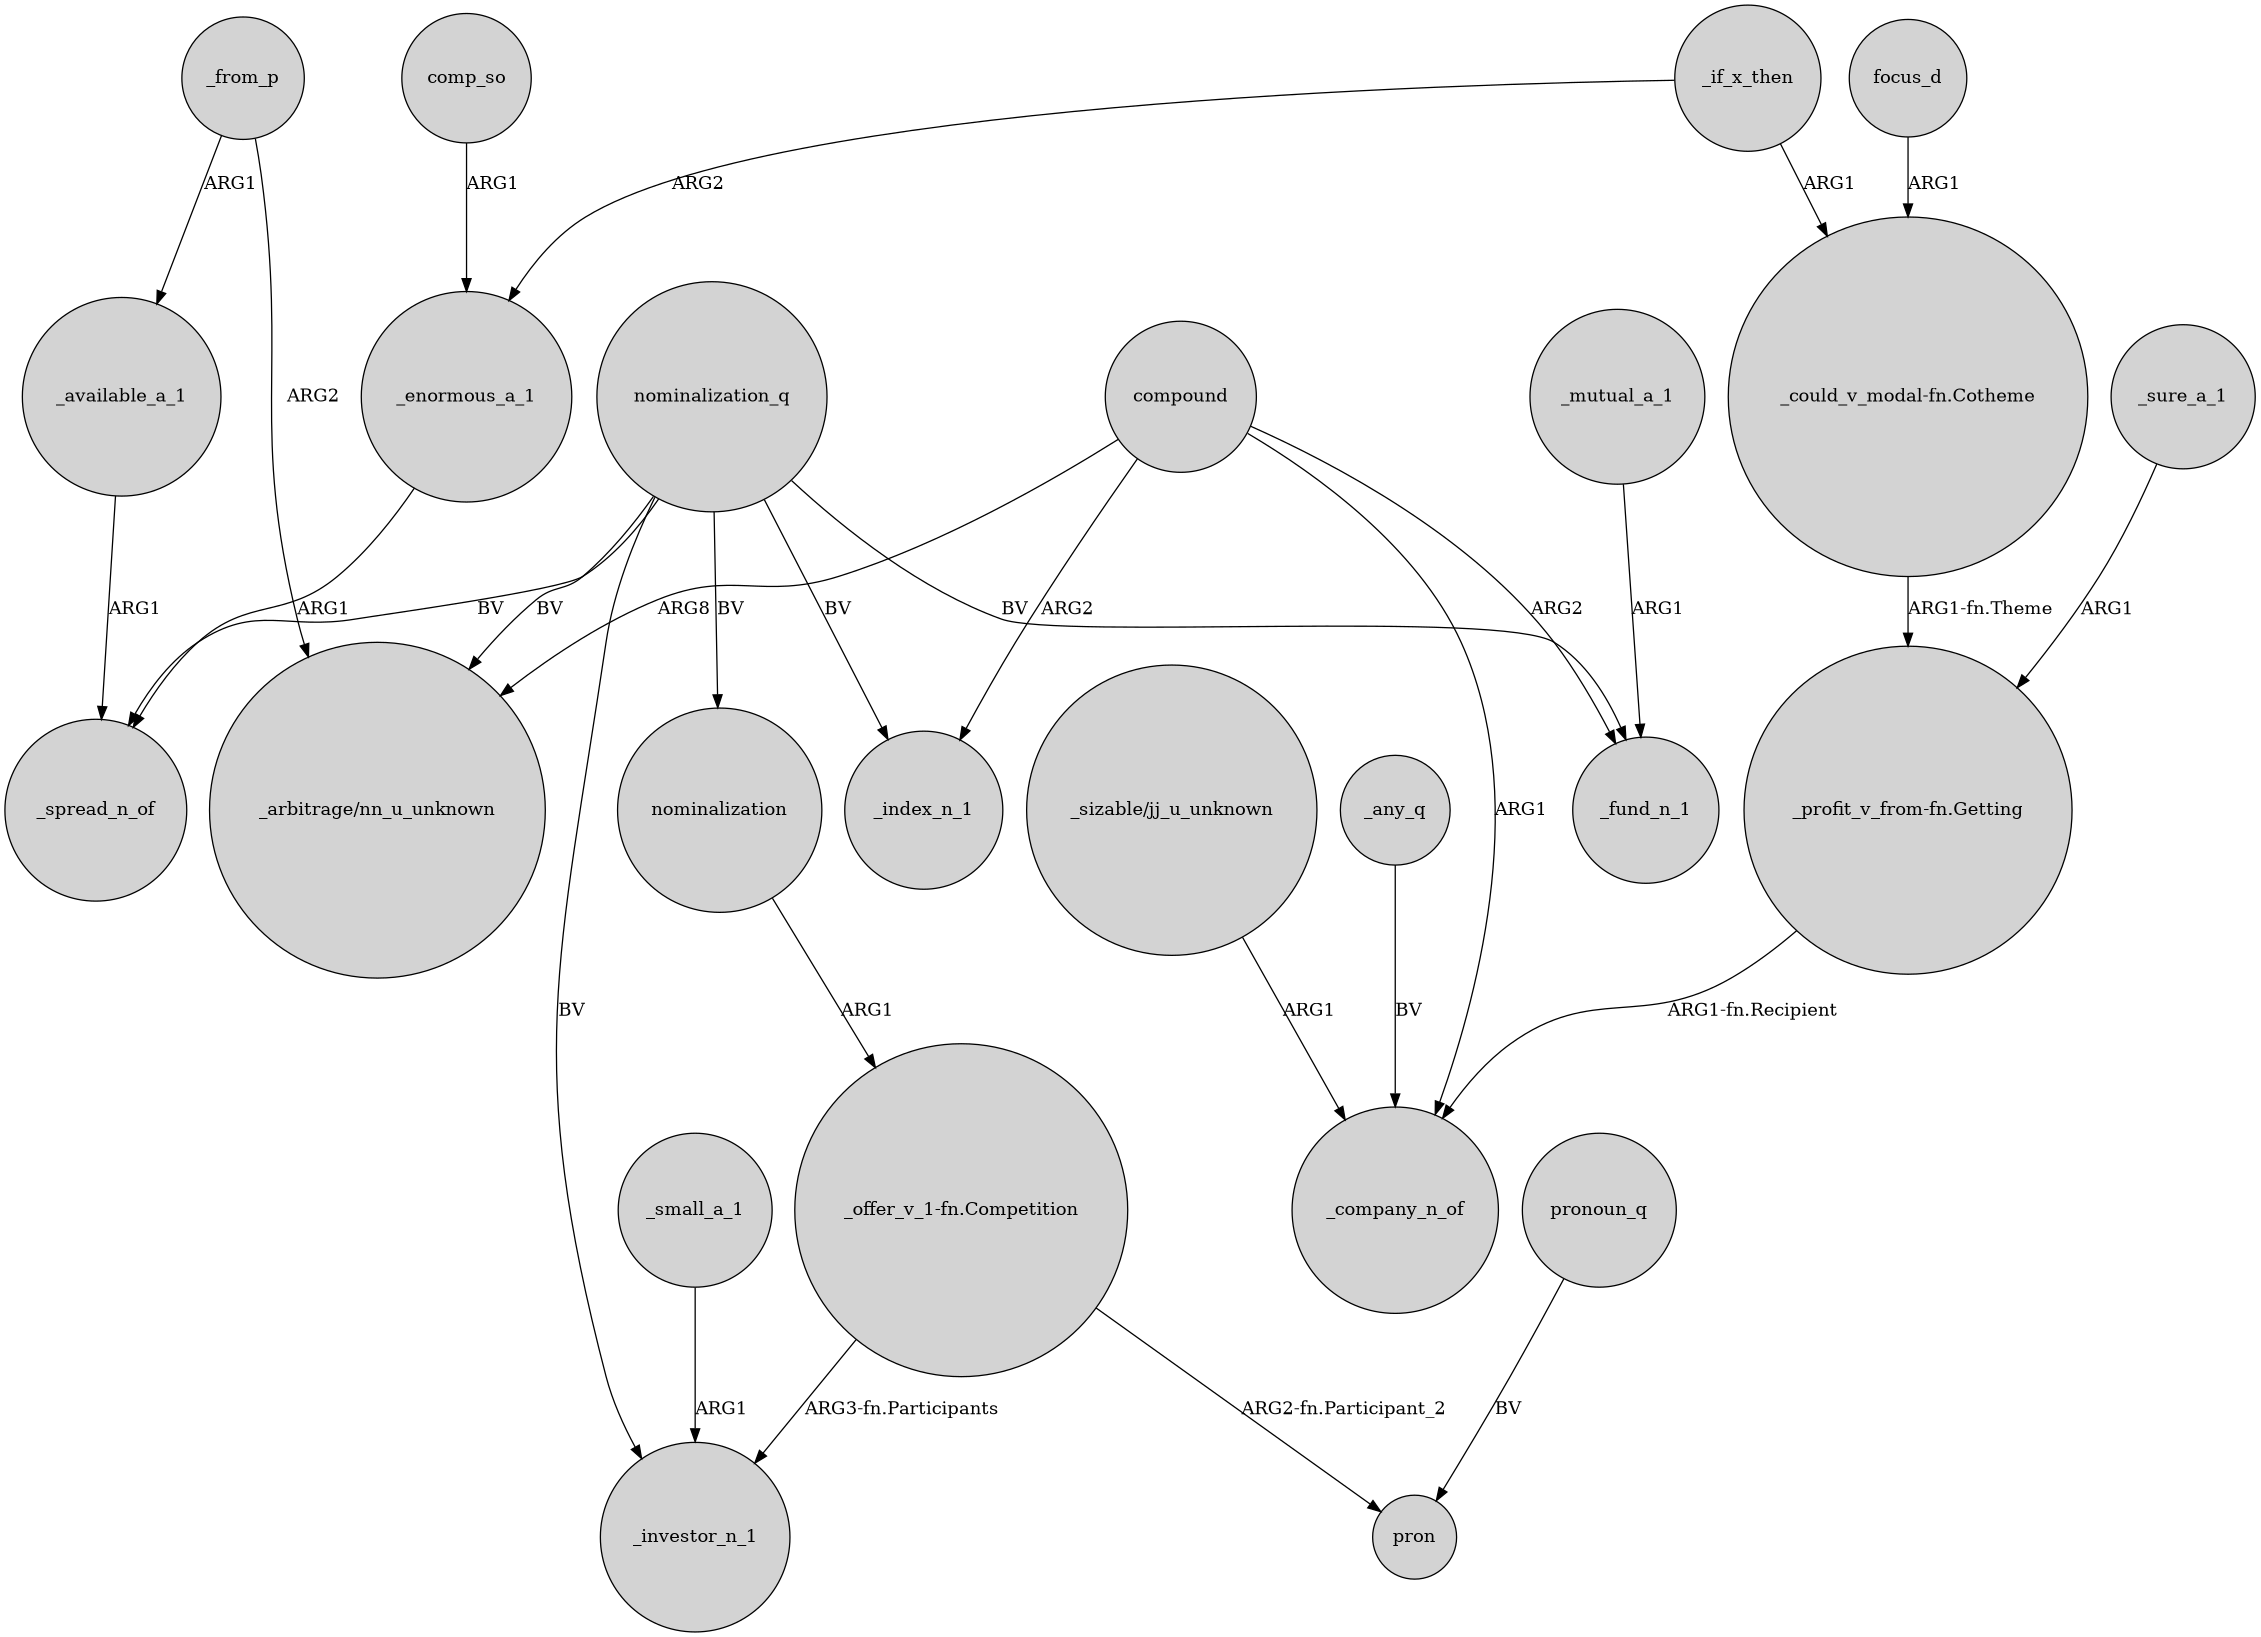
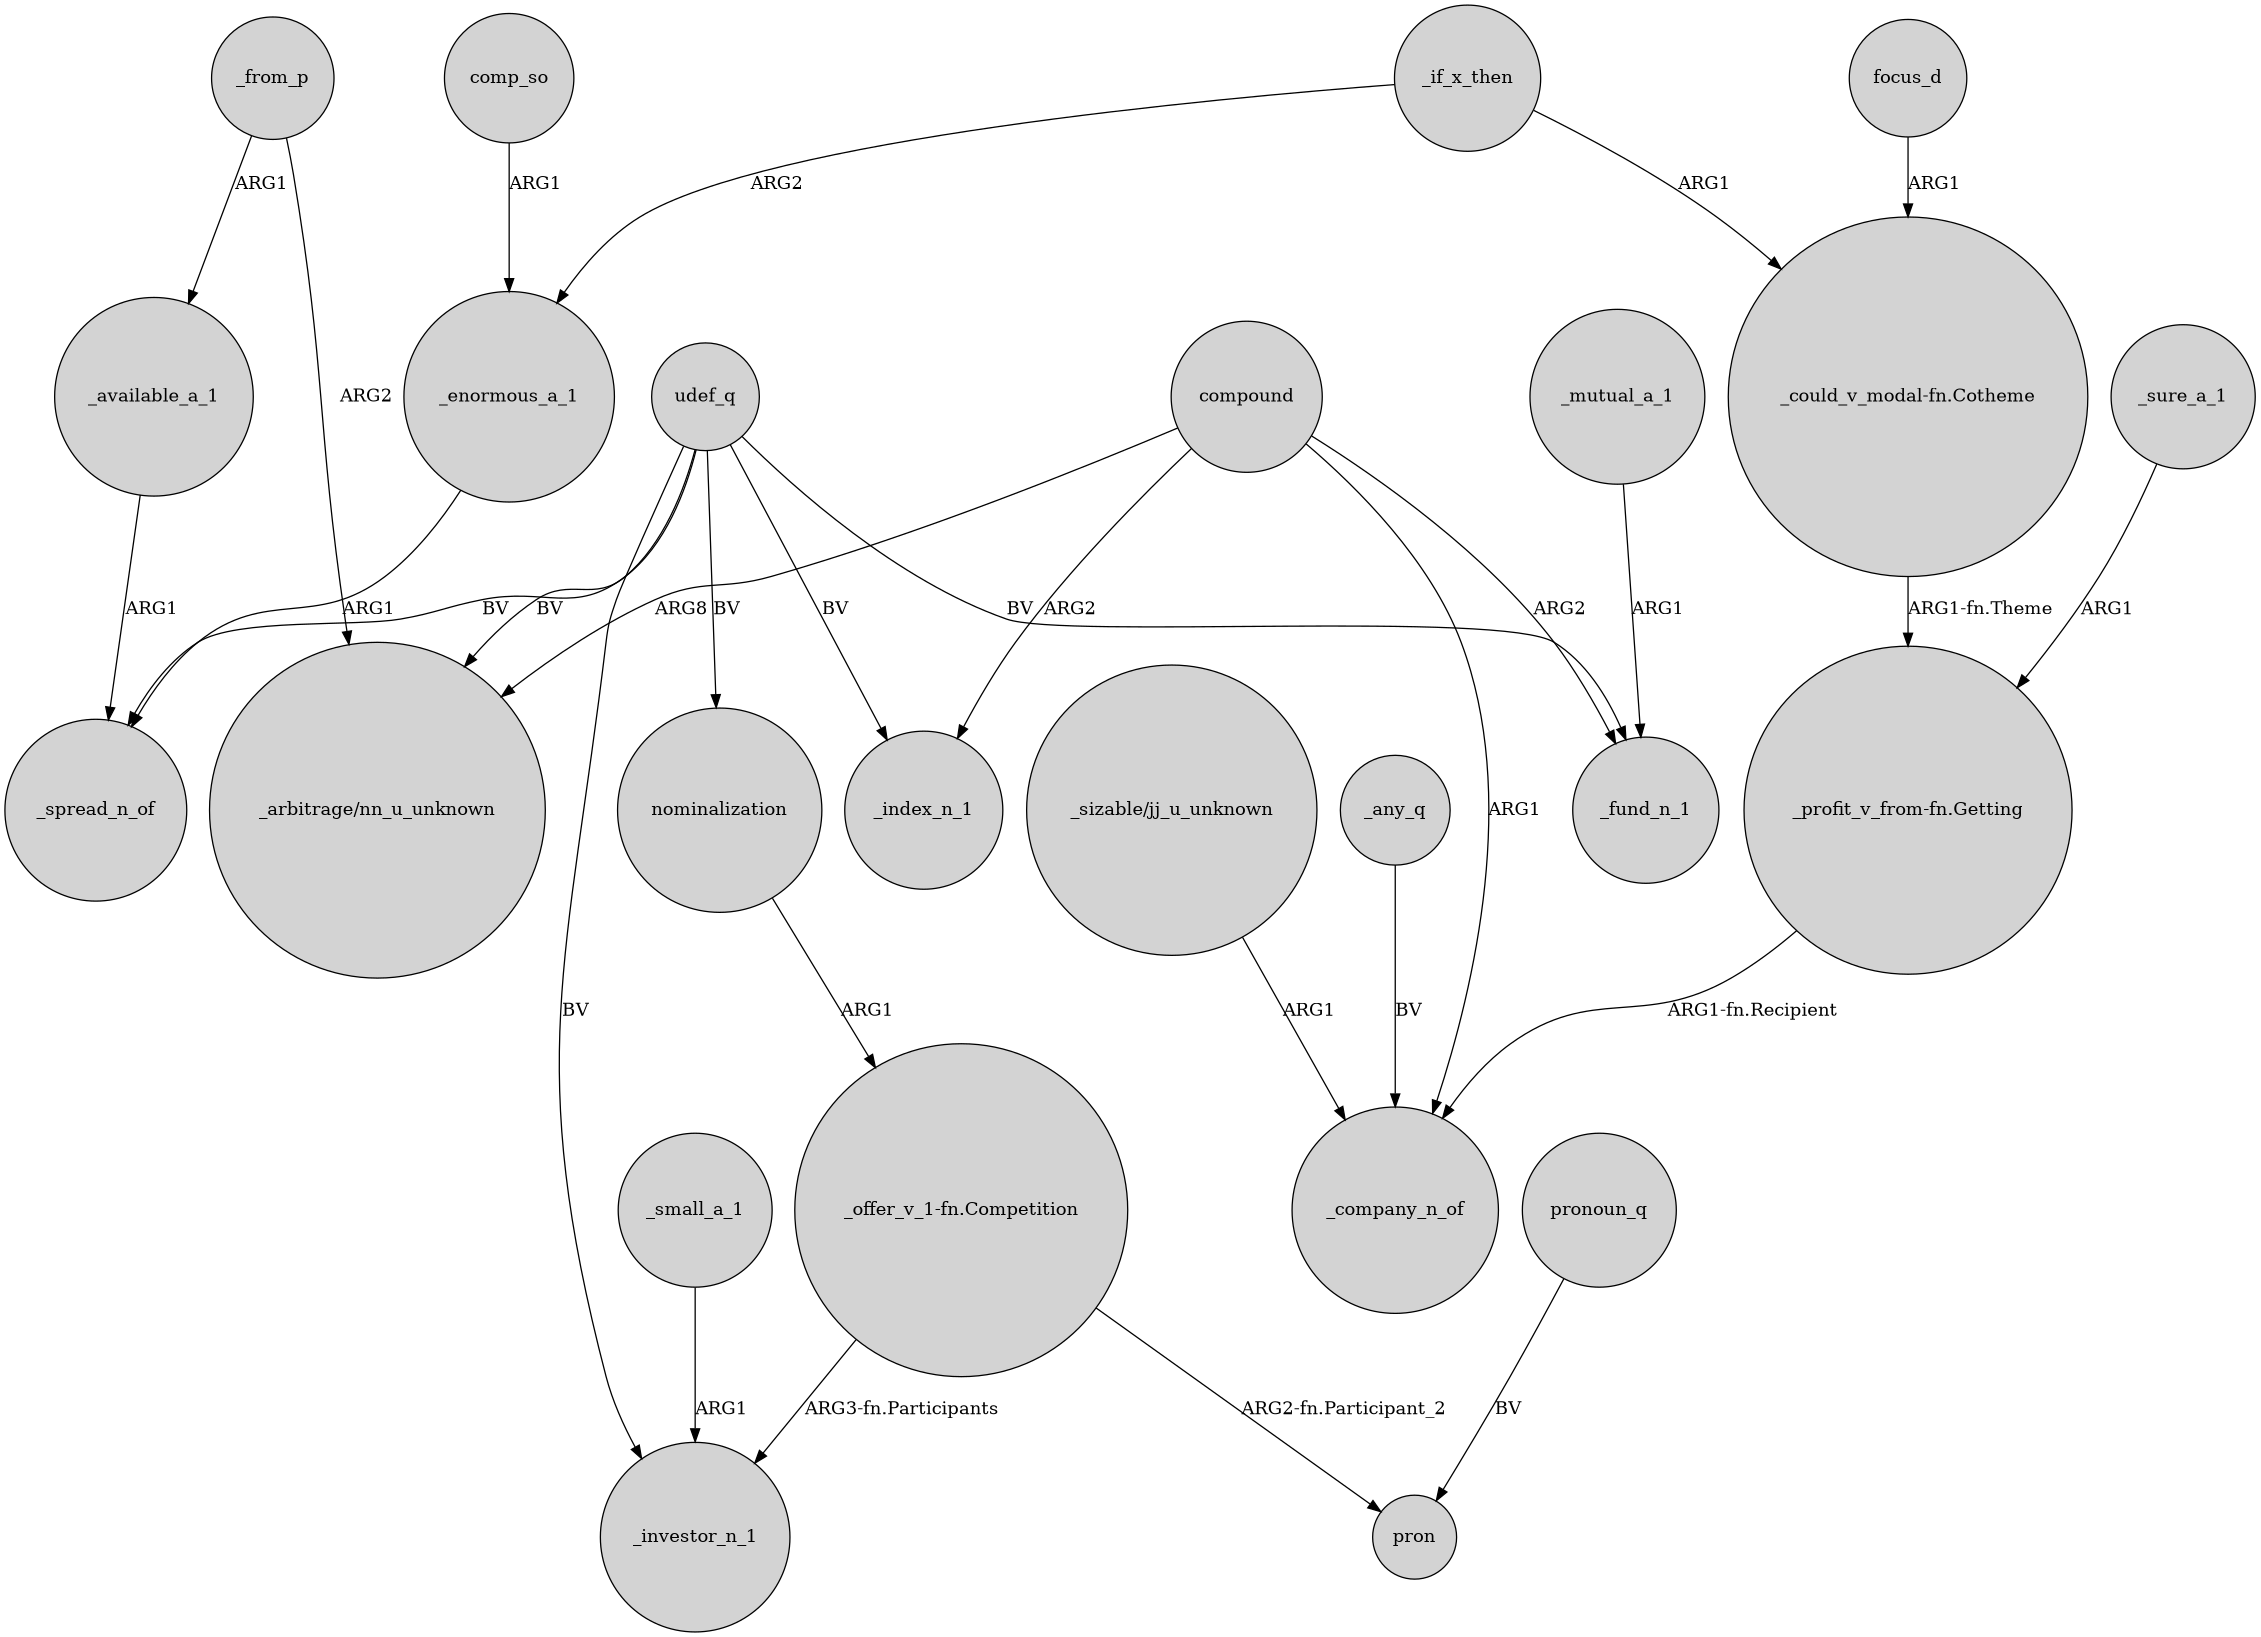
(712, 397) -> (705, 397)
